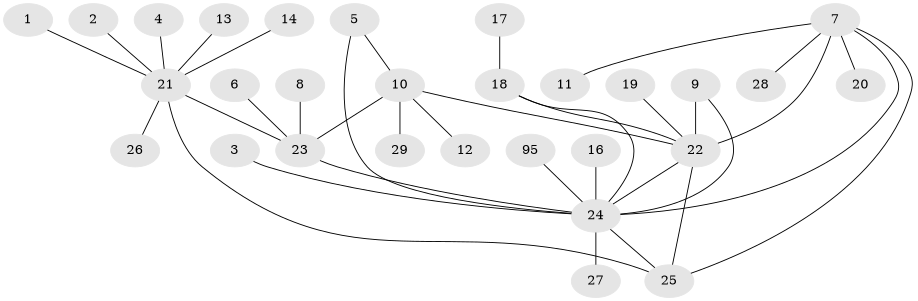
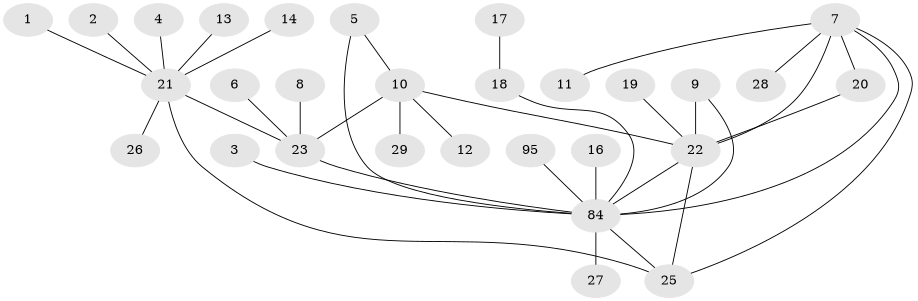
(597, 119) -> (785, 117)
(596, 216) -> (596, 216)
